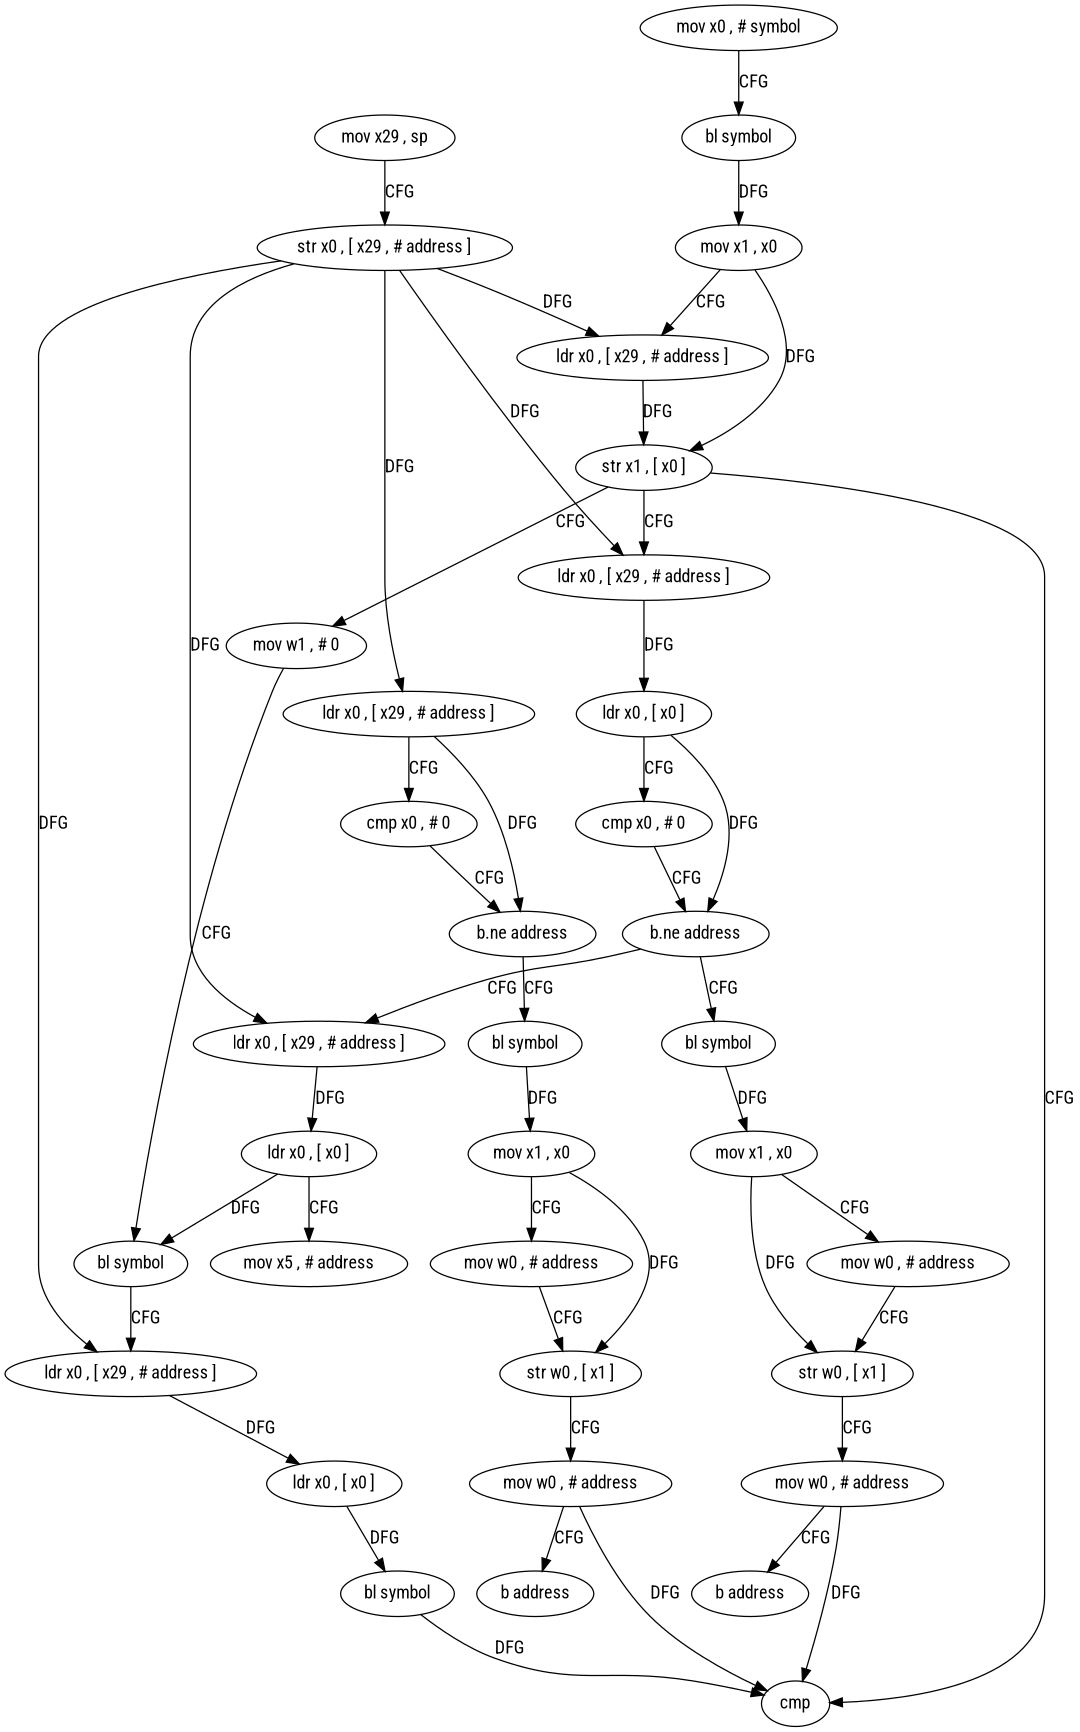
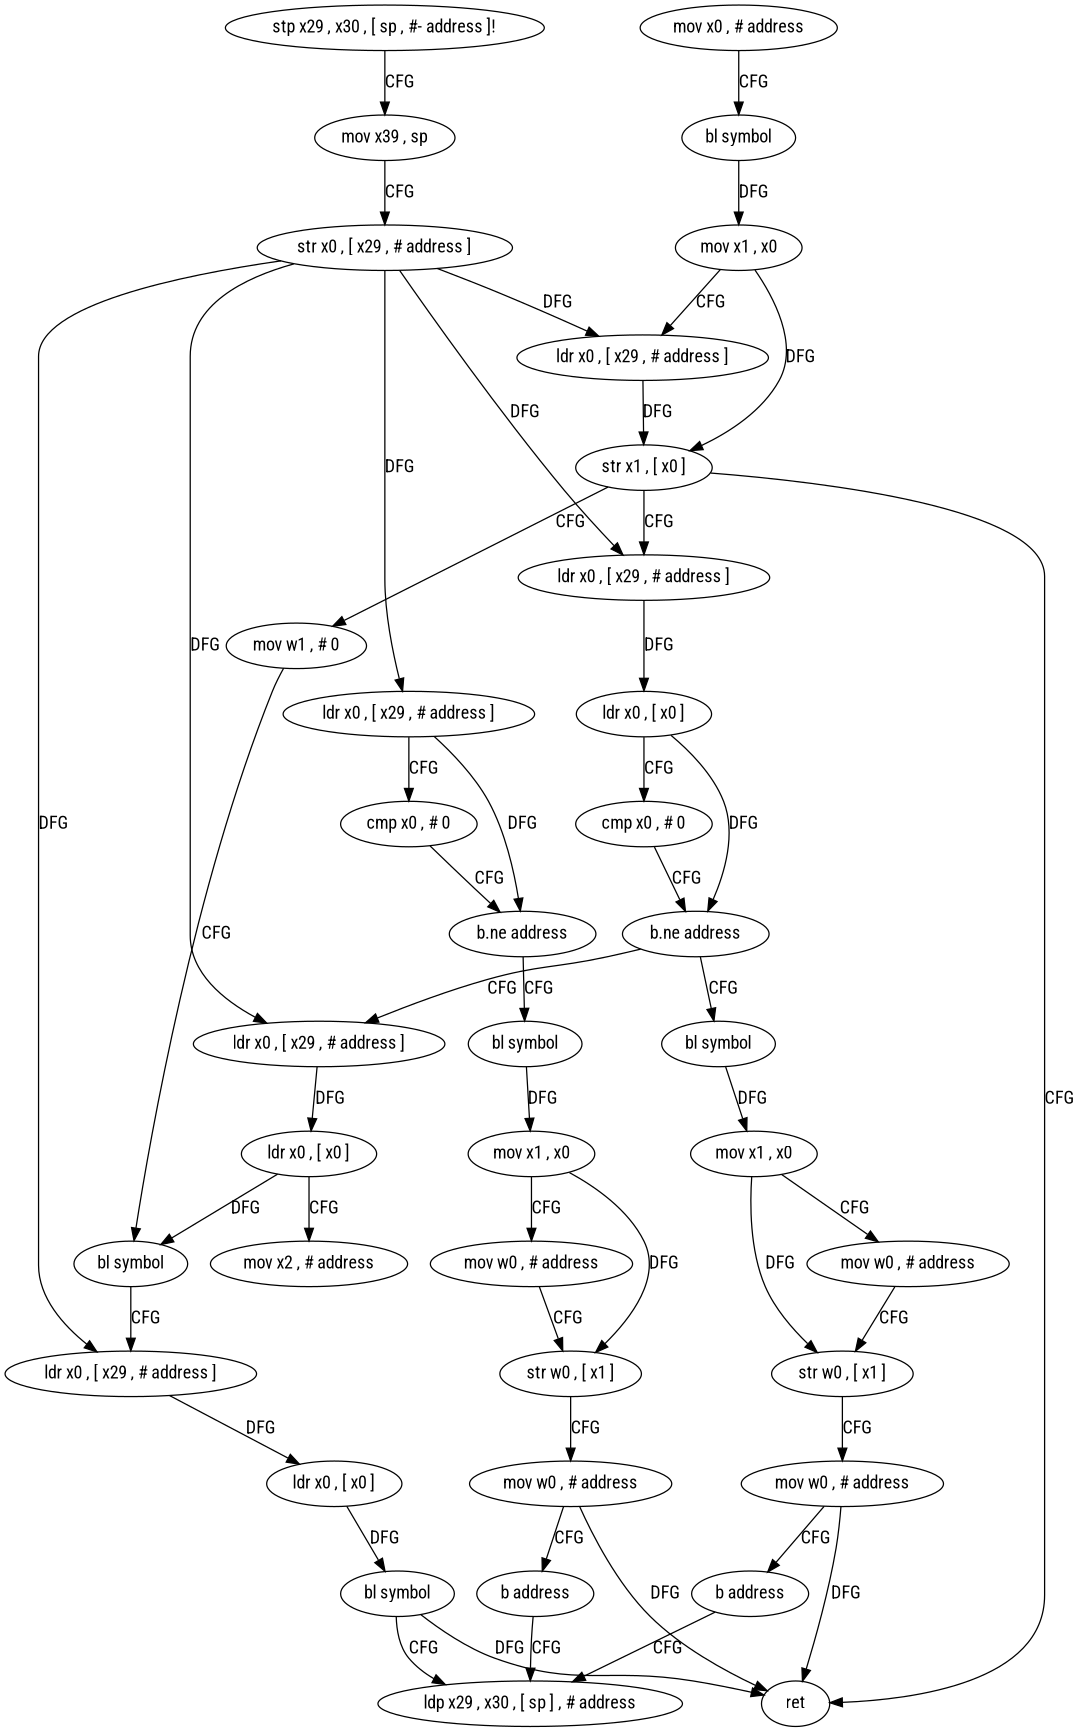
none -> (385, 28)
(739, 28) -> (739, 28)
(385, 138) -> (385, 138)
(309, 1264) -> (309, 1264)
none -> (530, 1704)
(796, 1704) -> (796, 1704)
